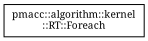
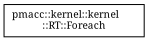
(74, 21) -> (74, 21)
